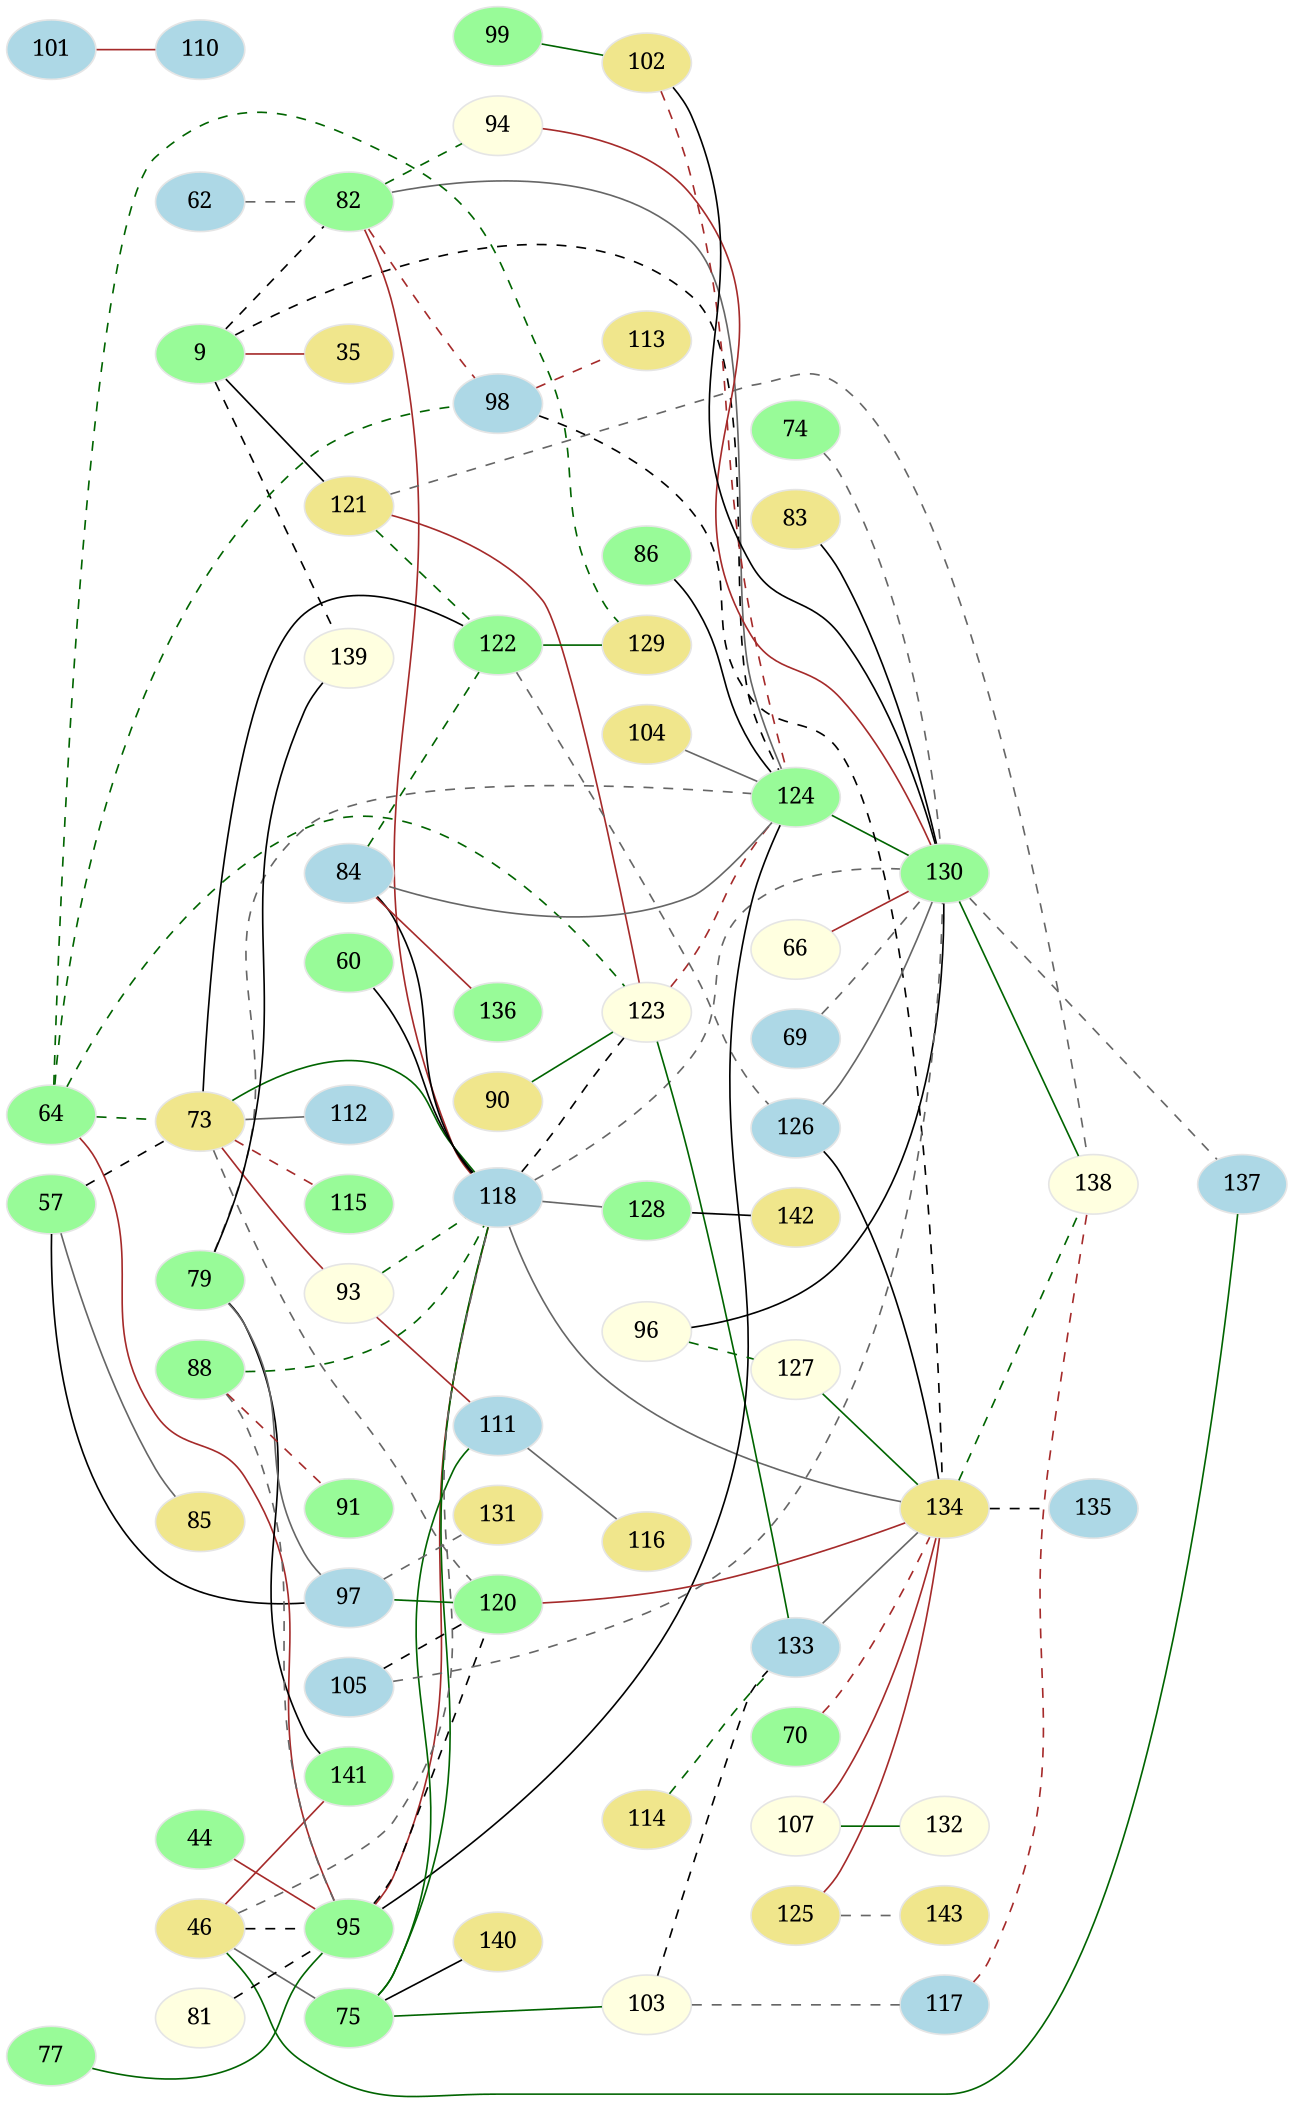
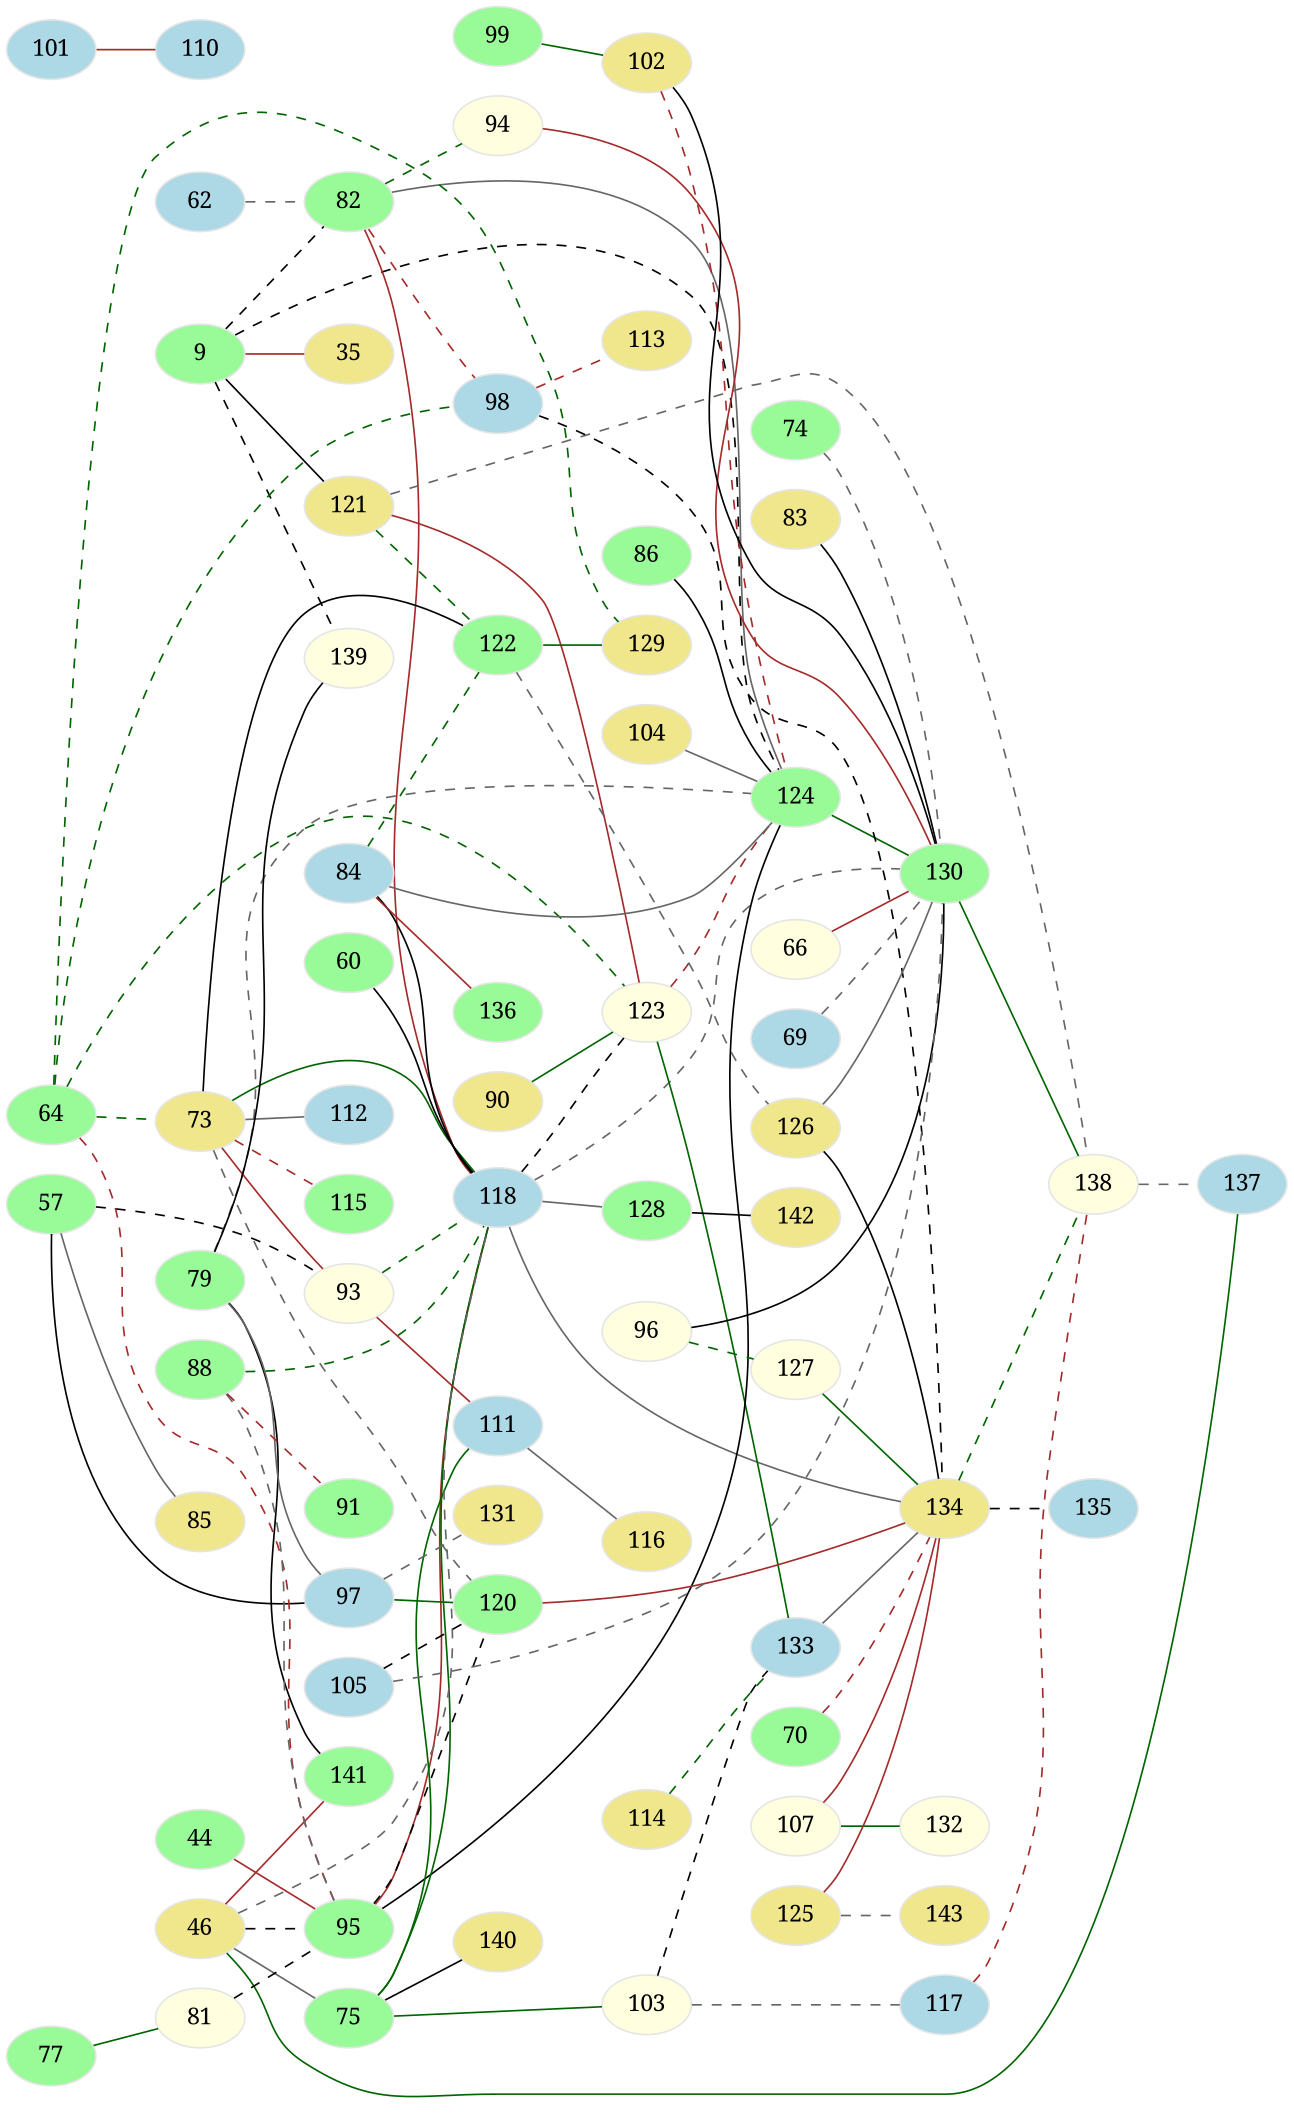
(1093, 1029) -> (1168, 1184)
(796, 1128) -> (796, 1128)
(126, 1163) -> (211, 1226)
(253, 1493) -> (253, 1493)
(236, 2066) -> (126, 2037)
